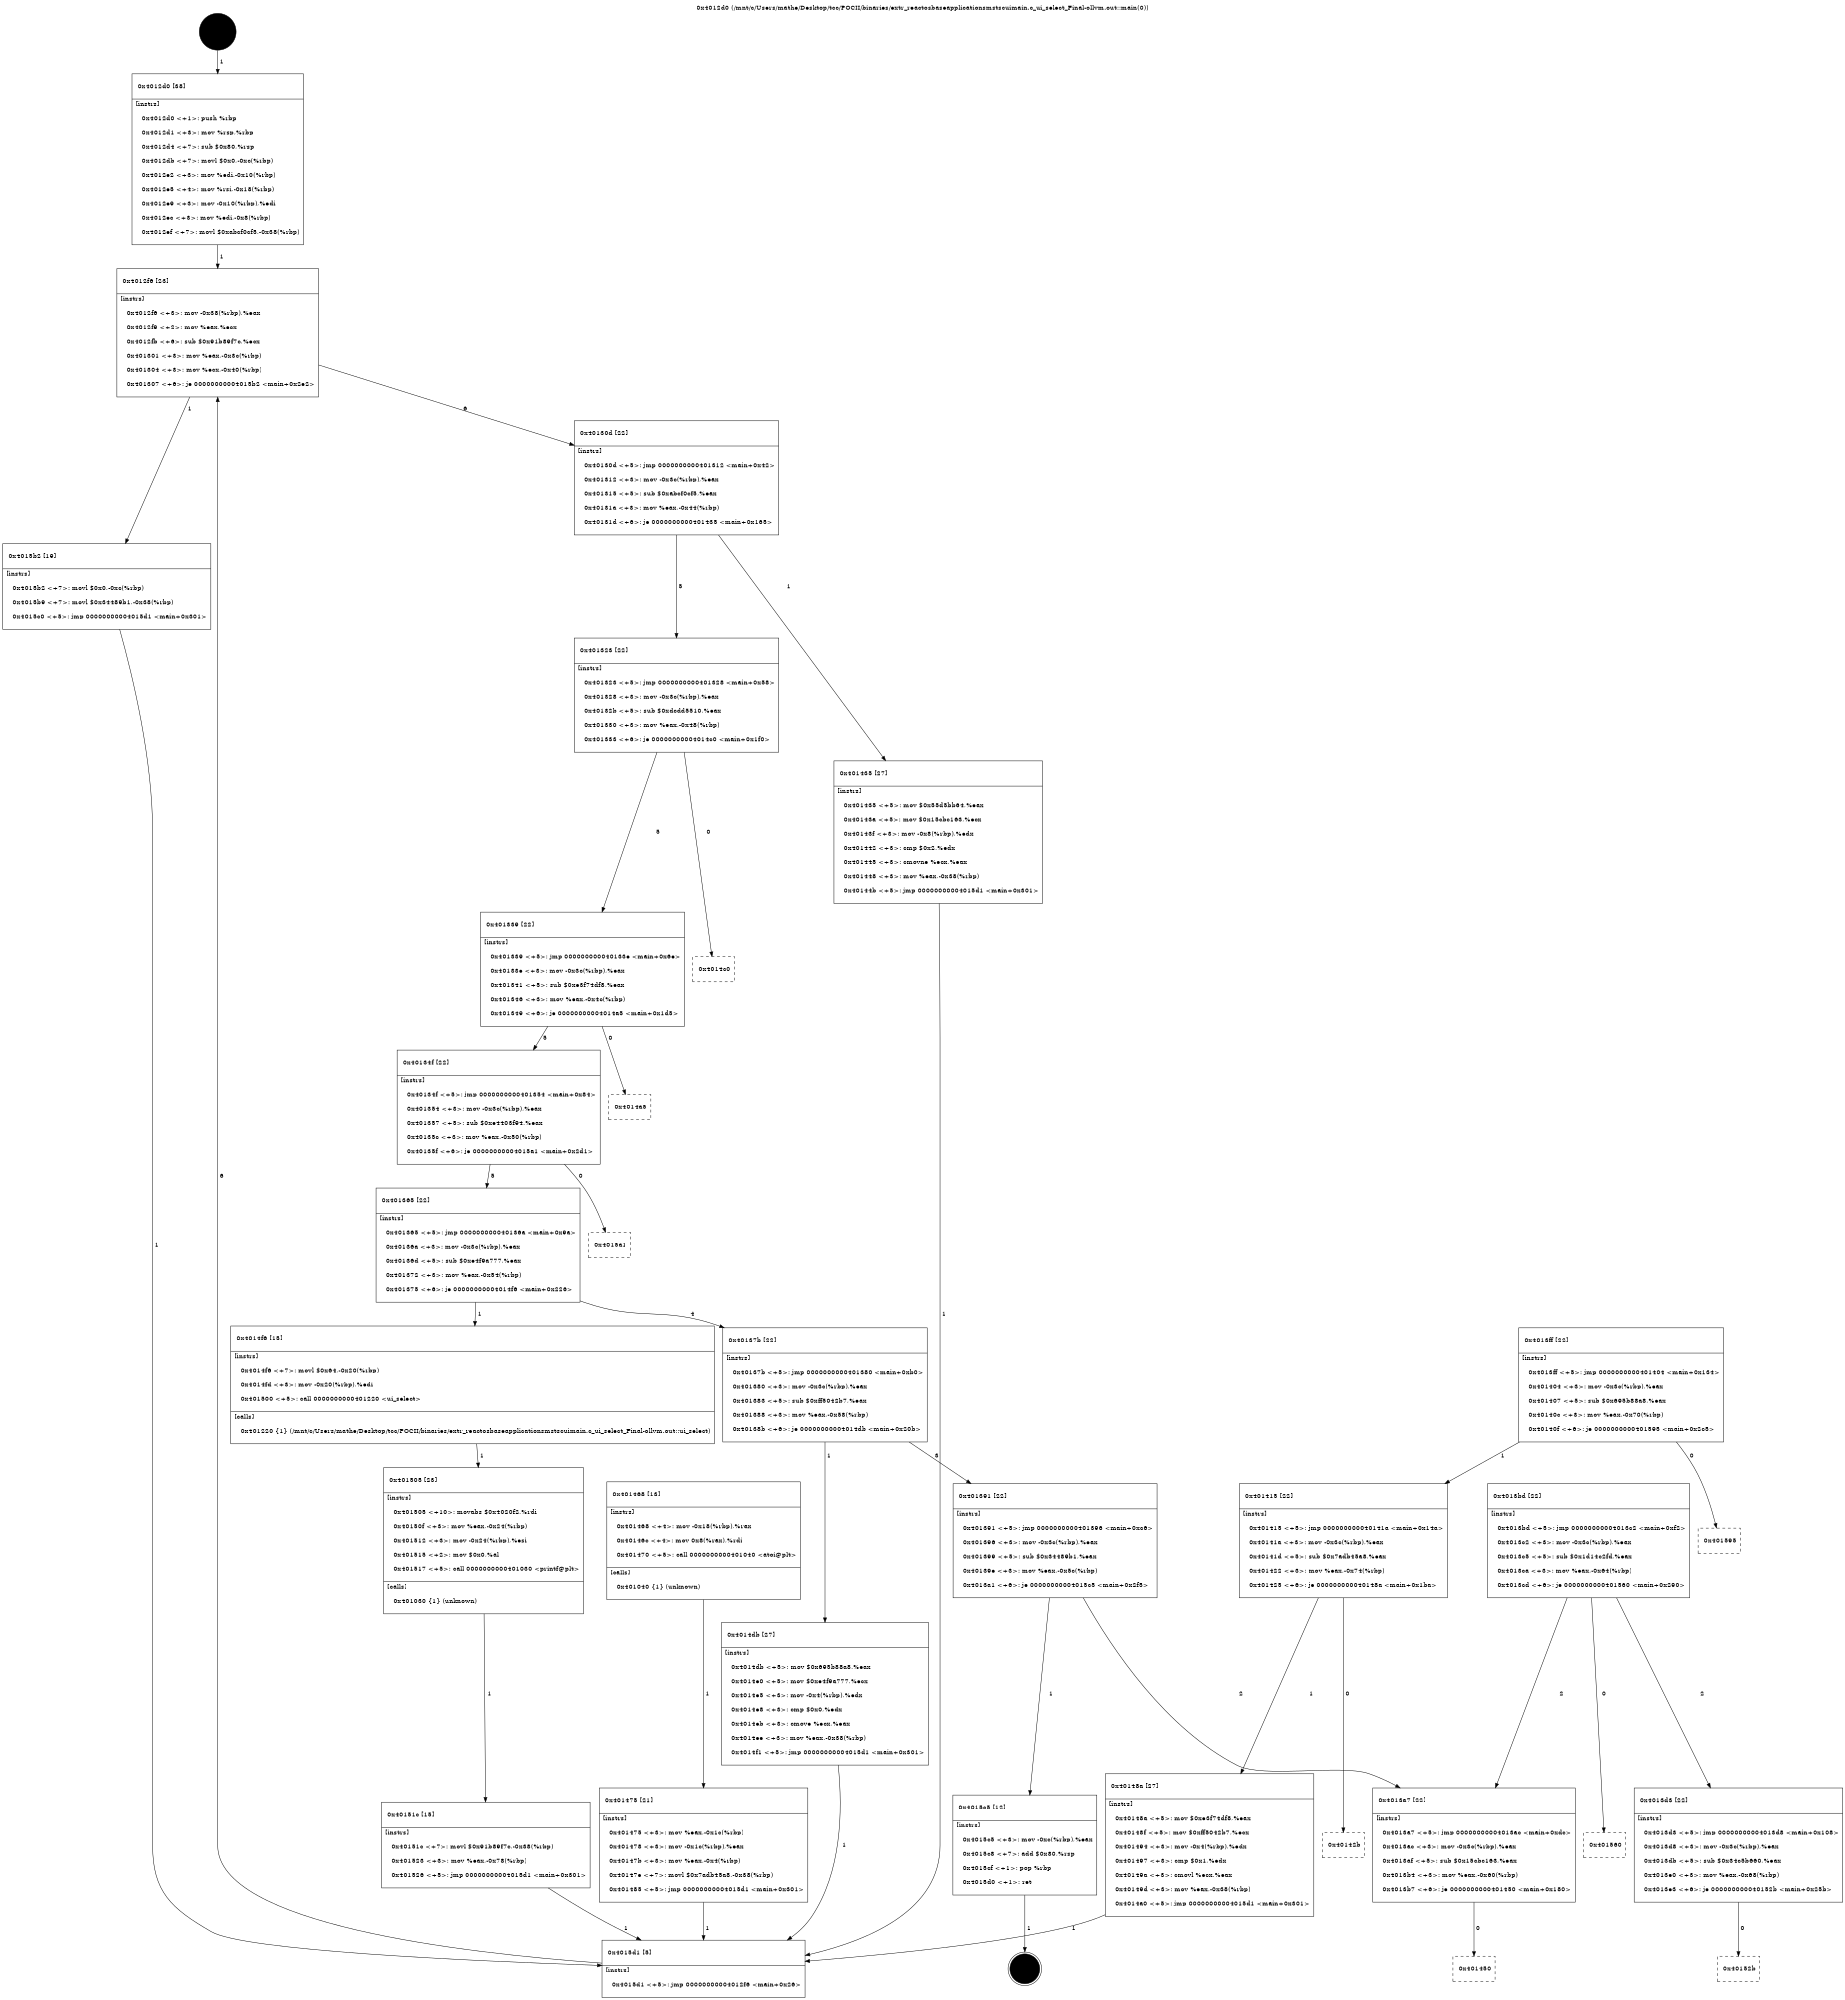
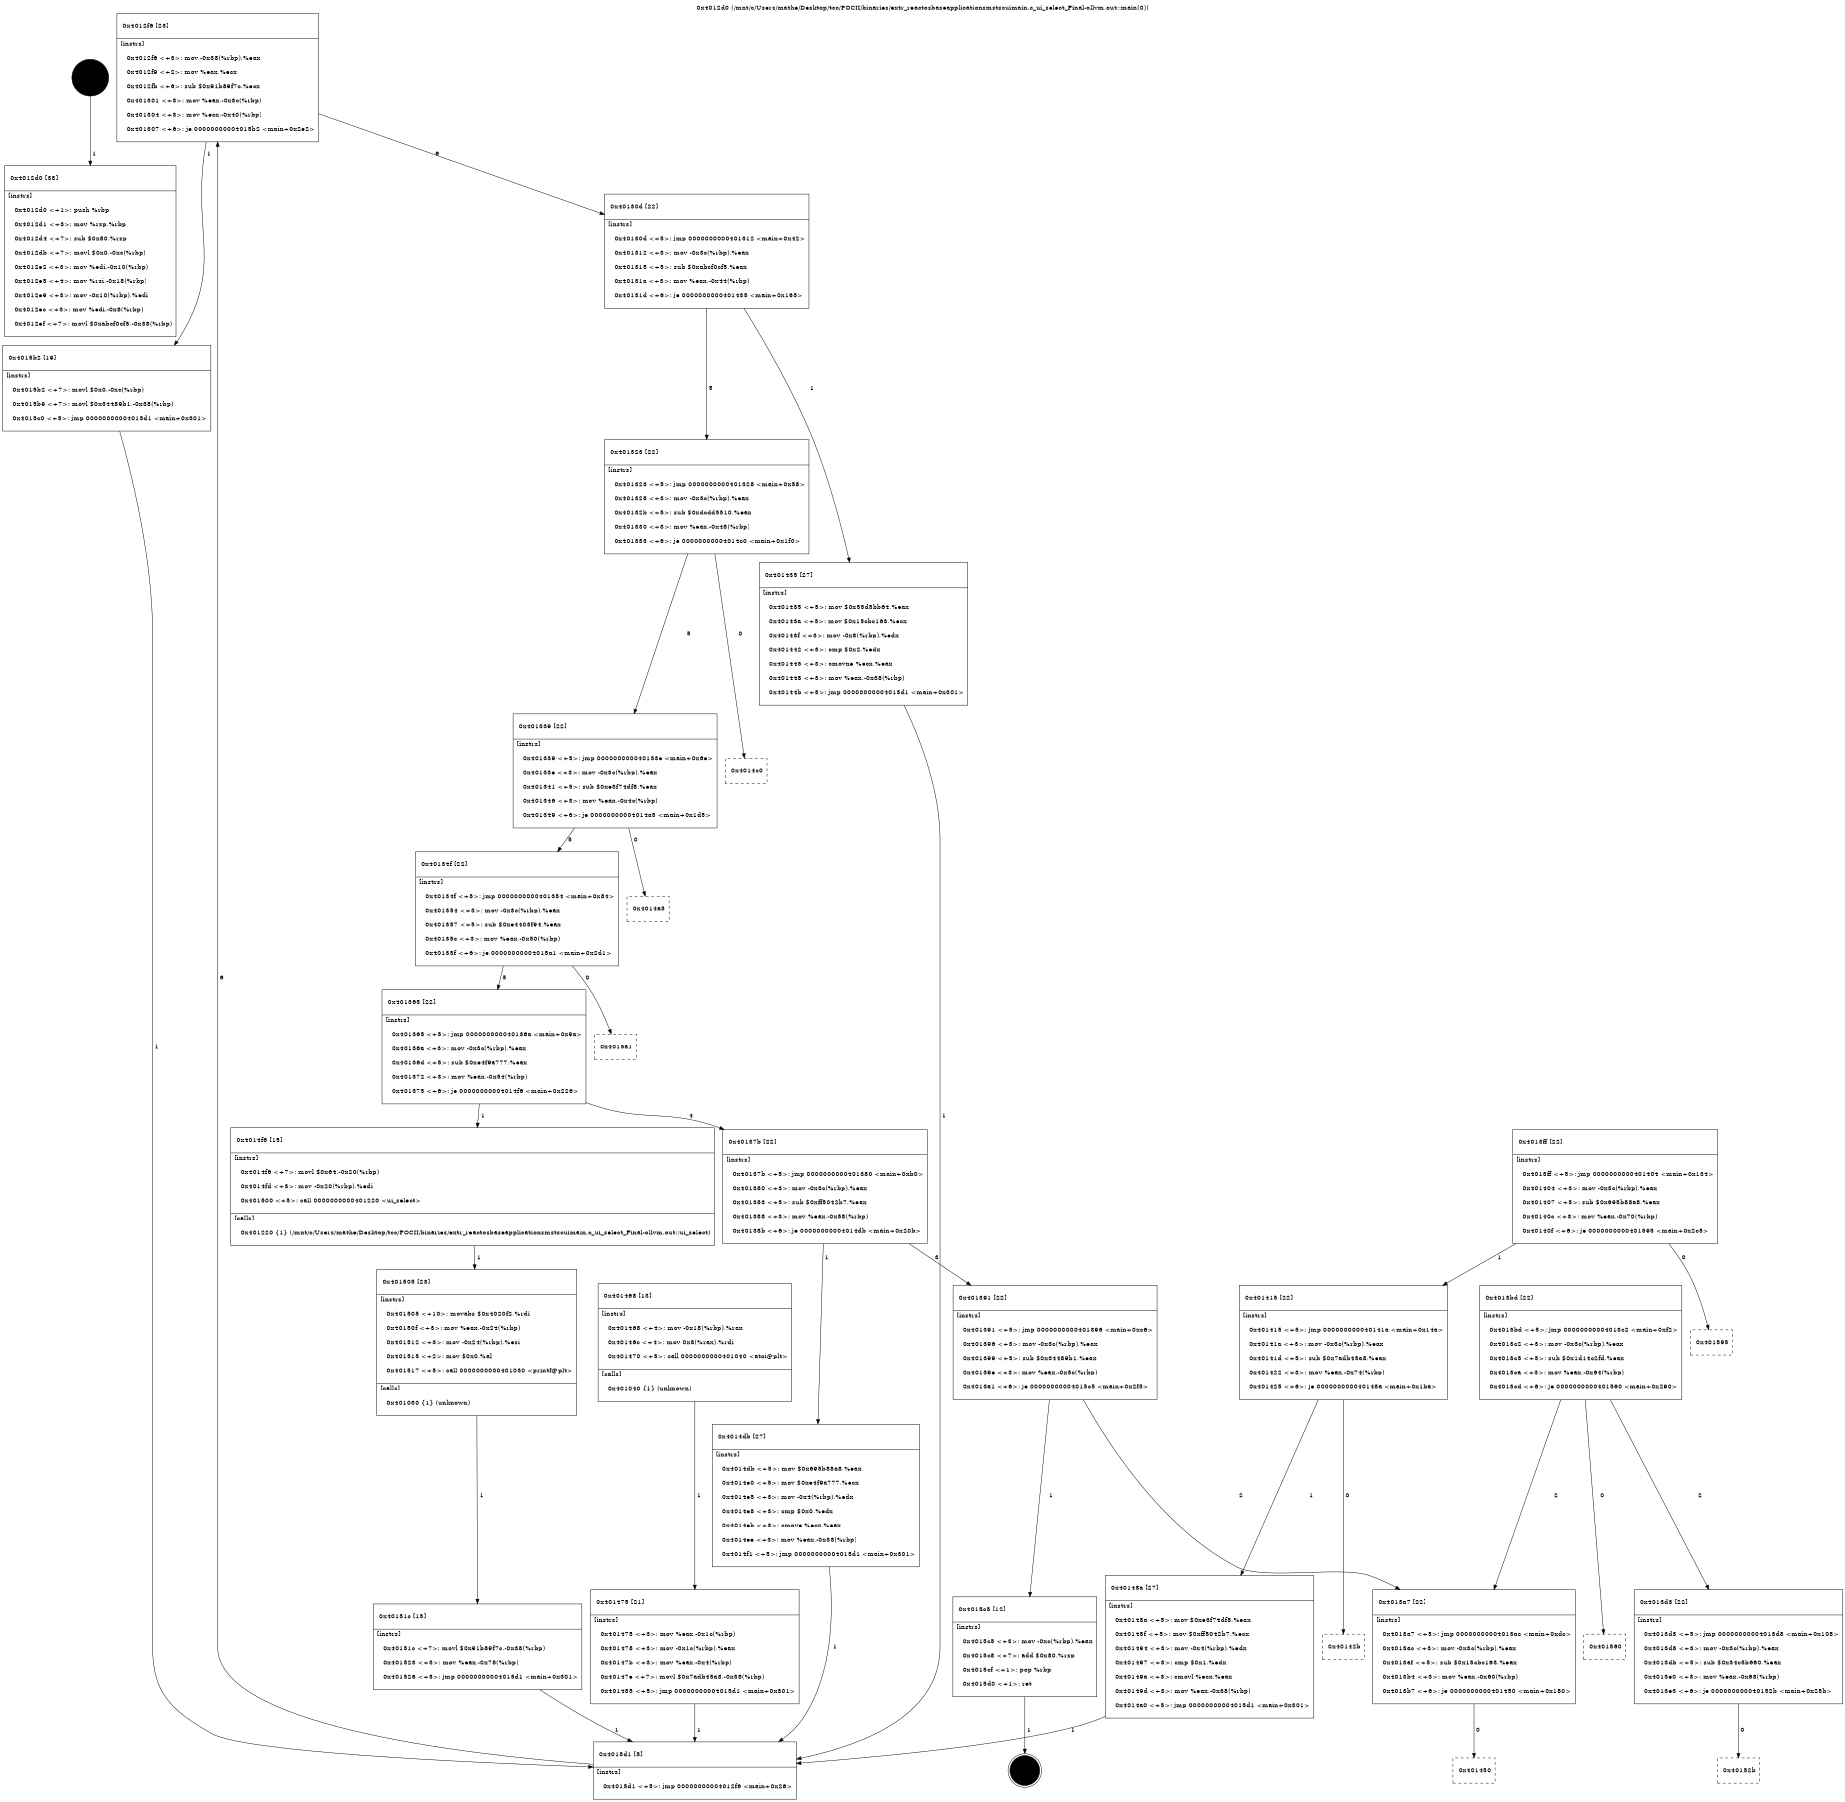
(218, 254) -> none
